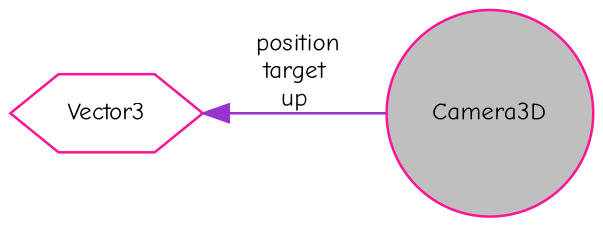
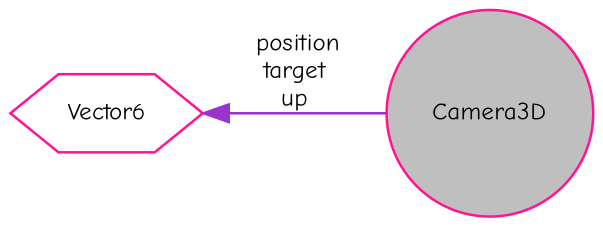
(107, 113) -> (107, 113)
